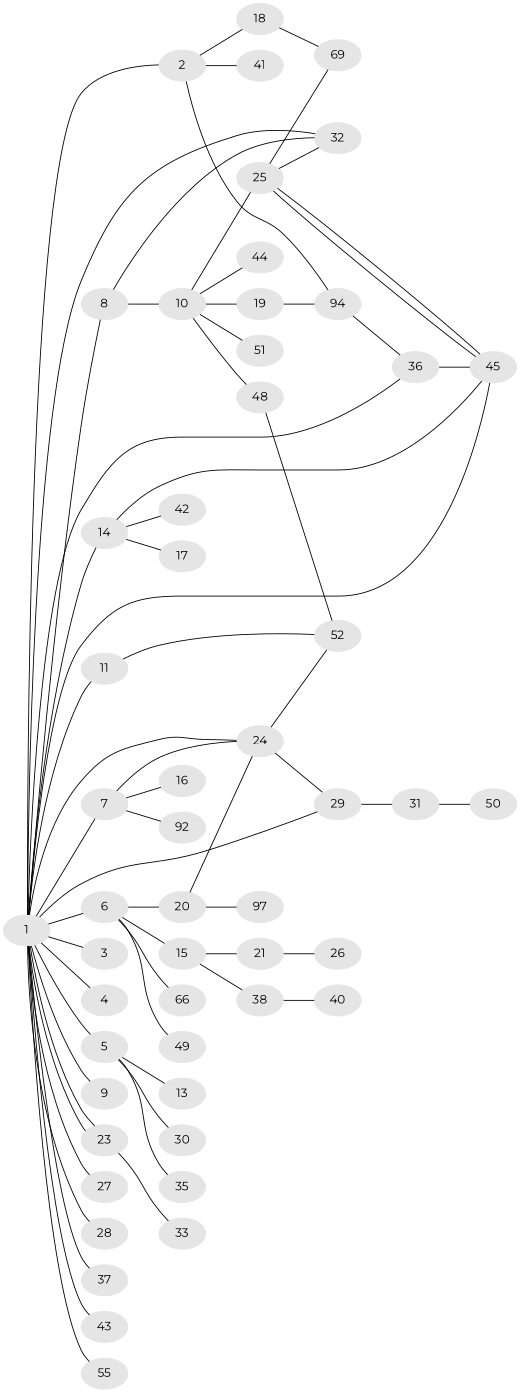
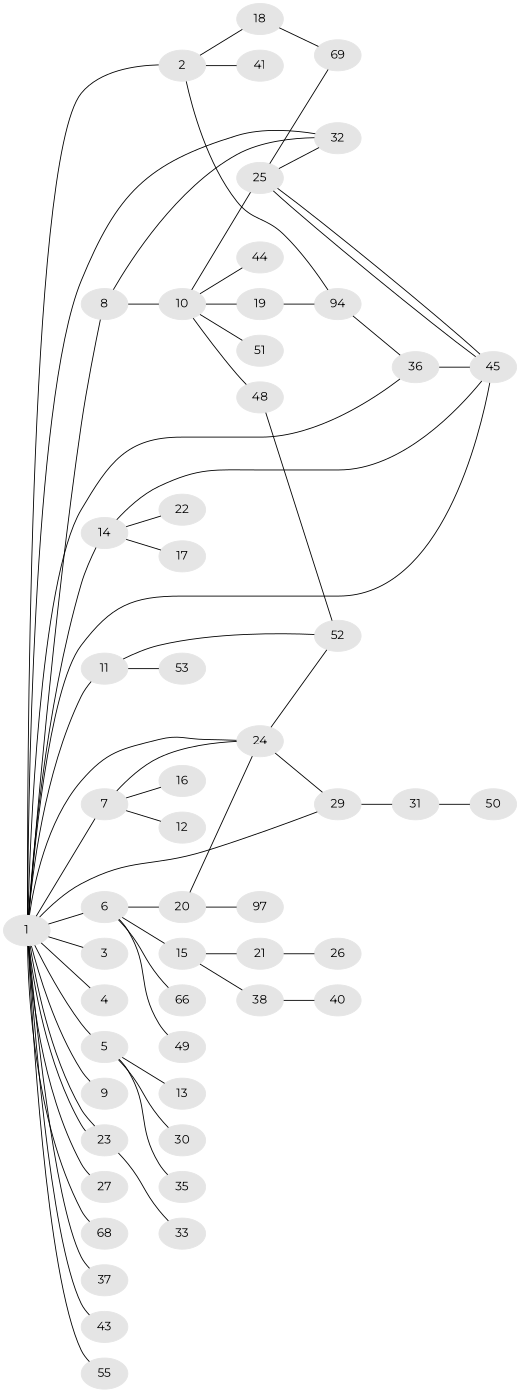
(182, 510) -> (182, 510)
none -> (182, 669)
(182, 828) -> (182, 828)
(105, 1234) -> (105, 1234)
